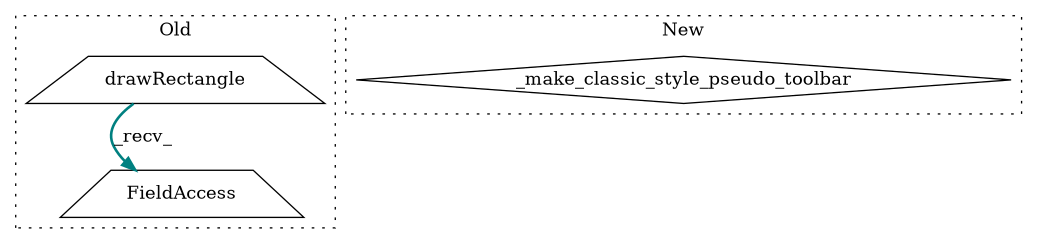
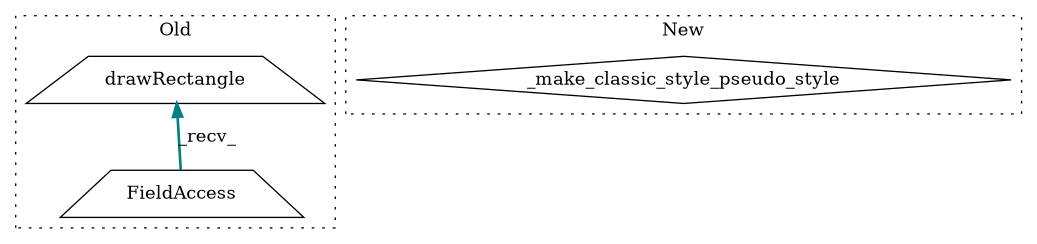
(684, 80) -> (684, 80)
(112, 130) -> (179, 143)
